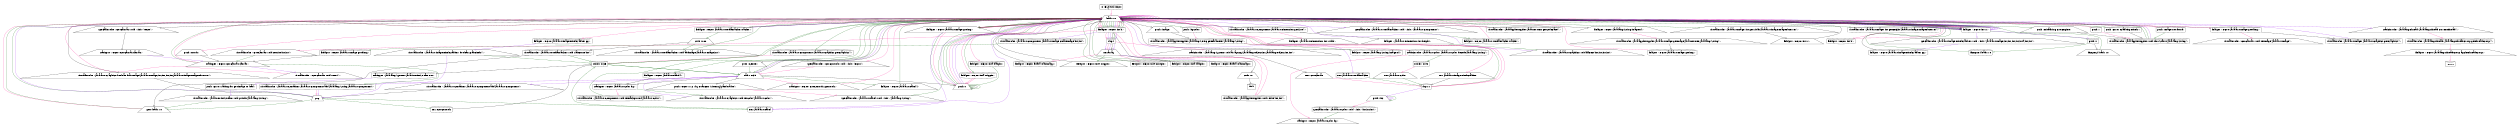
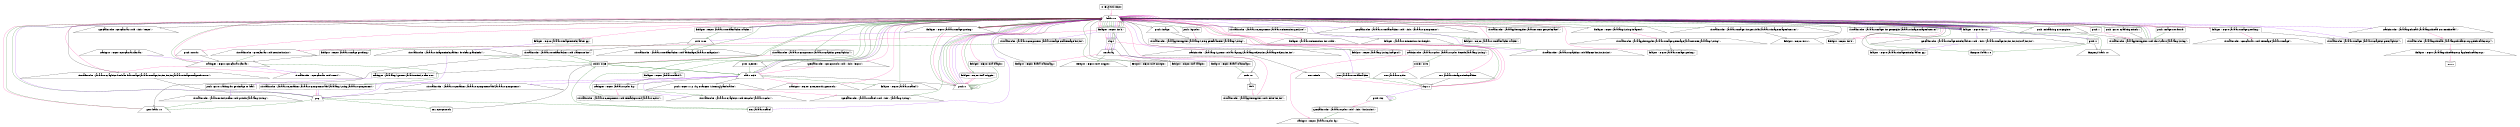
(998, 38) -> none
(124, 41) -> none
(1198, 57) -> (1252, 92)
(1138, 59) -> (1239, 69)
(1314, 75) -> (1314, 75)
(898, 106) -> (809, 36)
